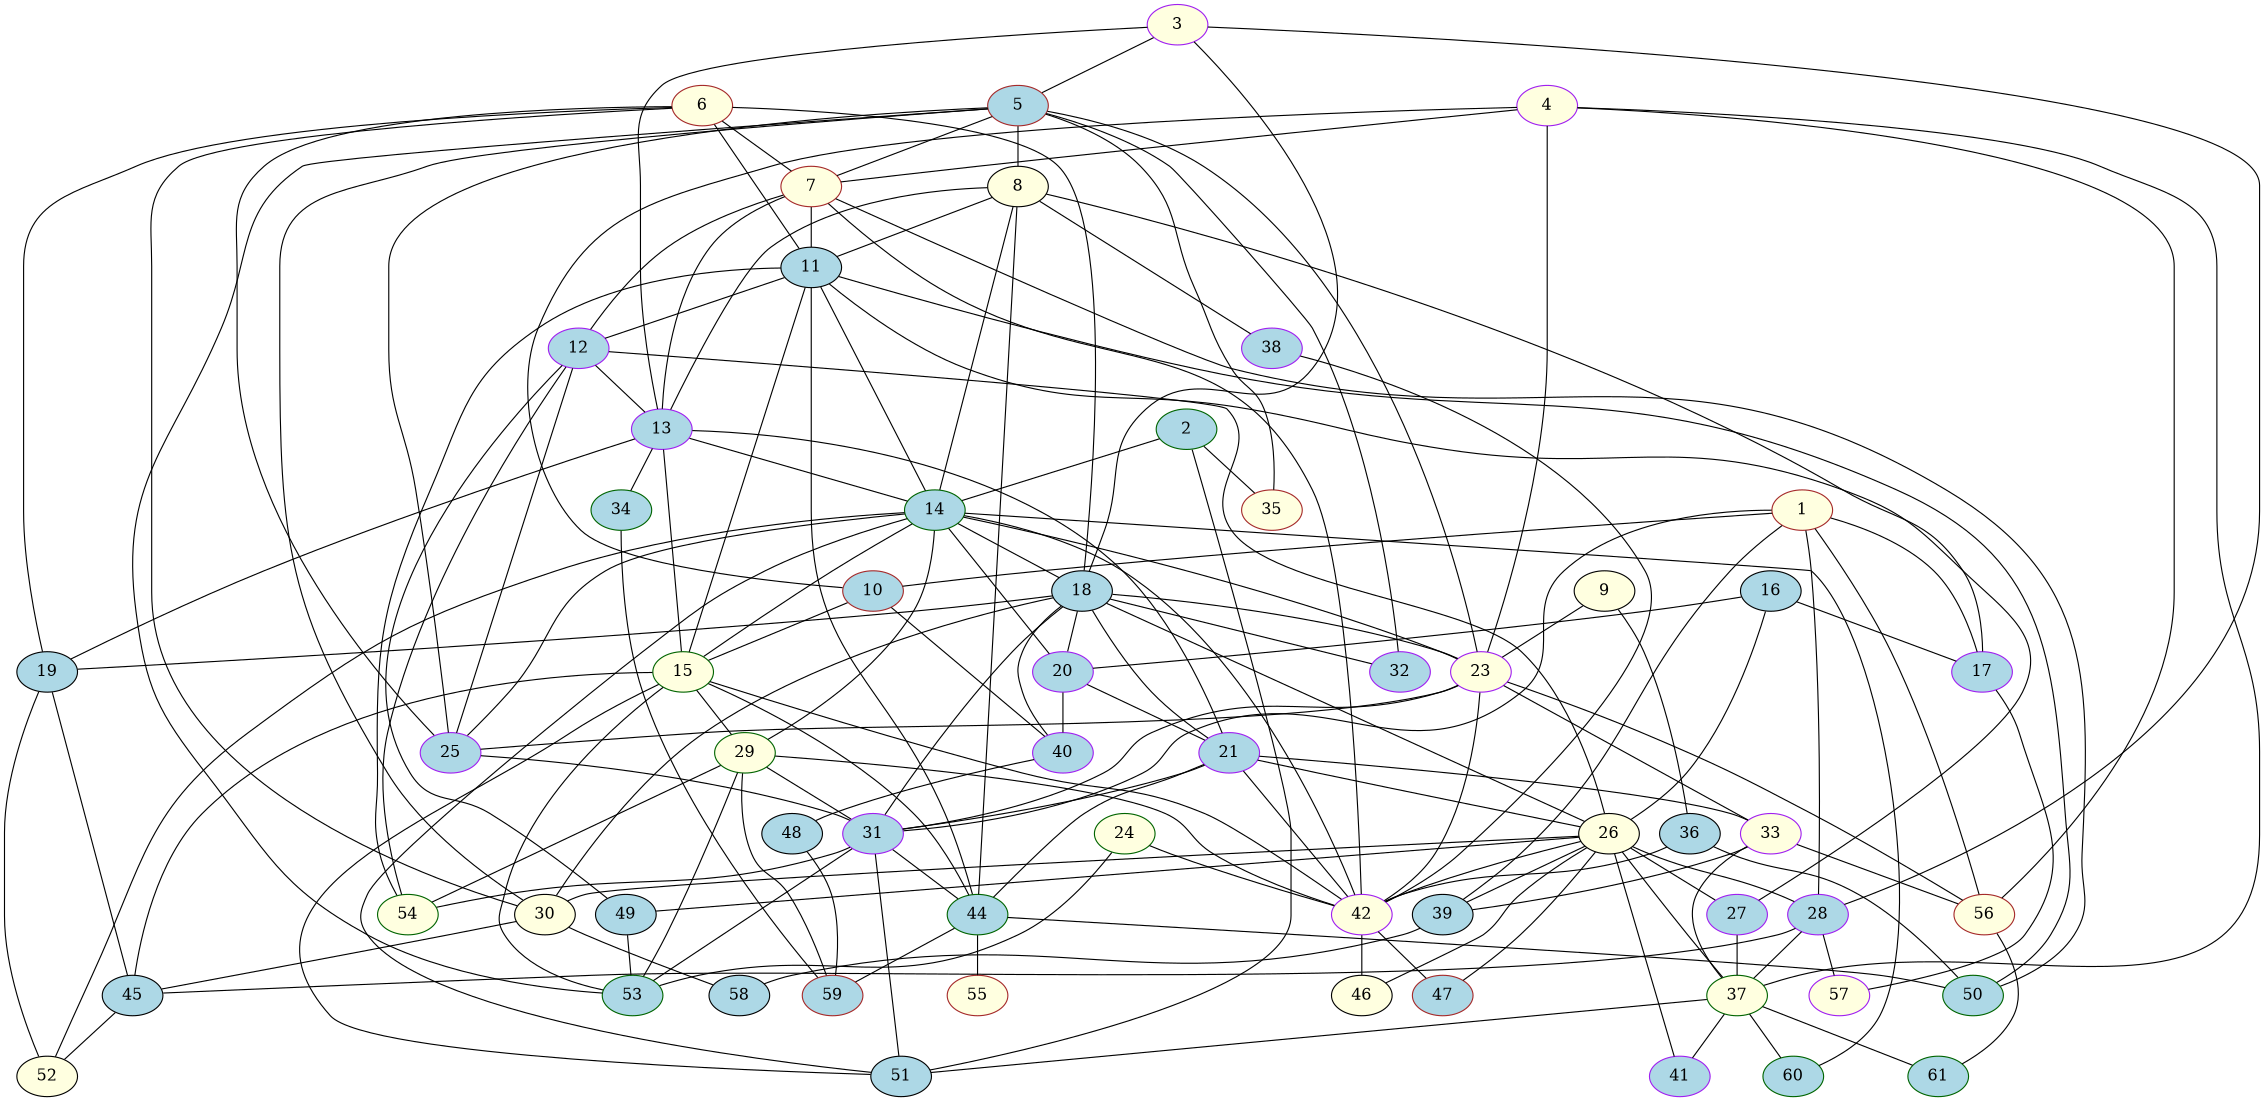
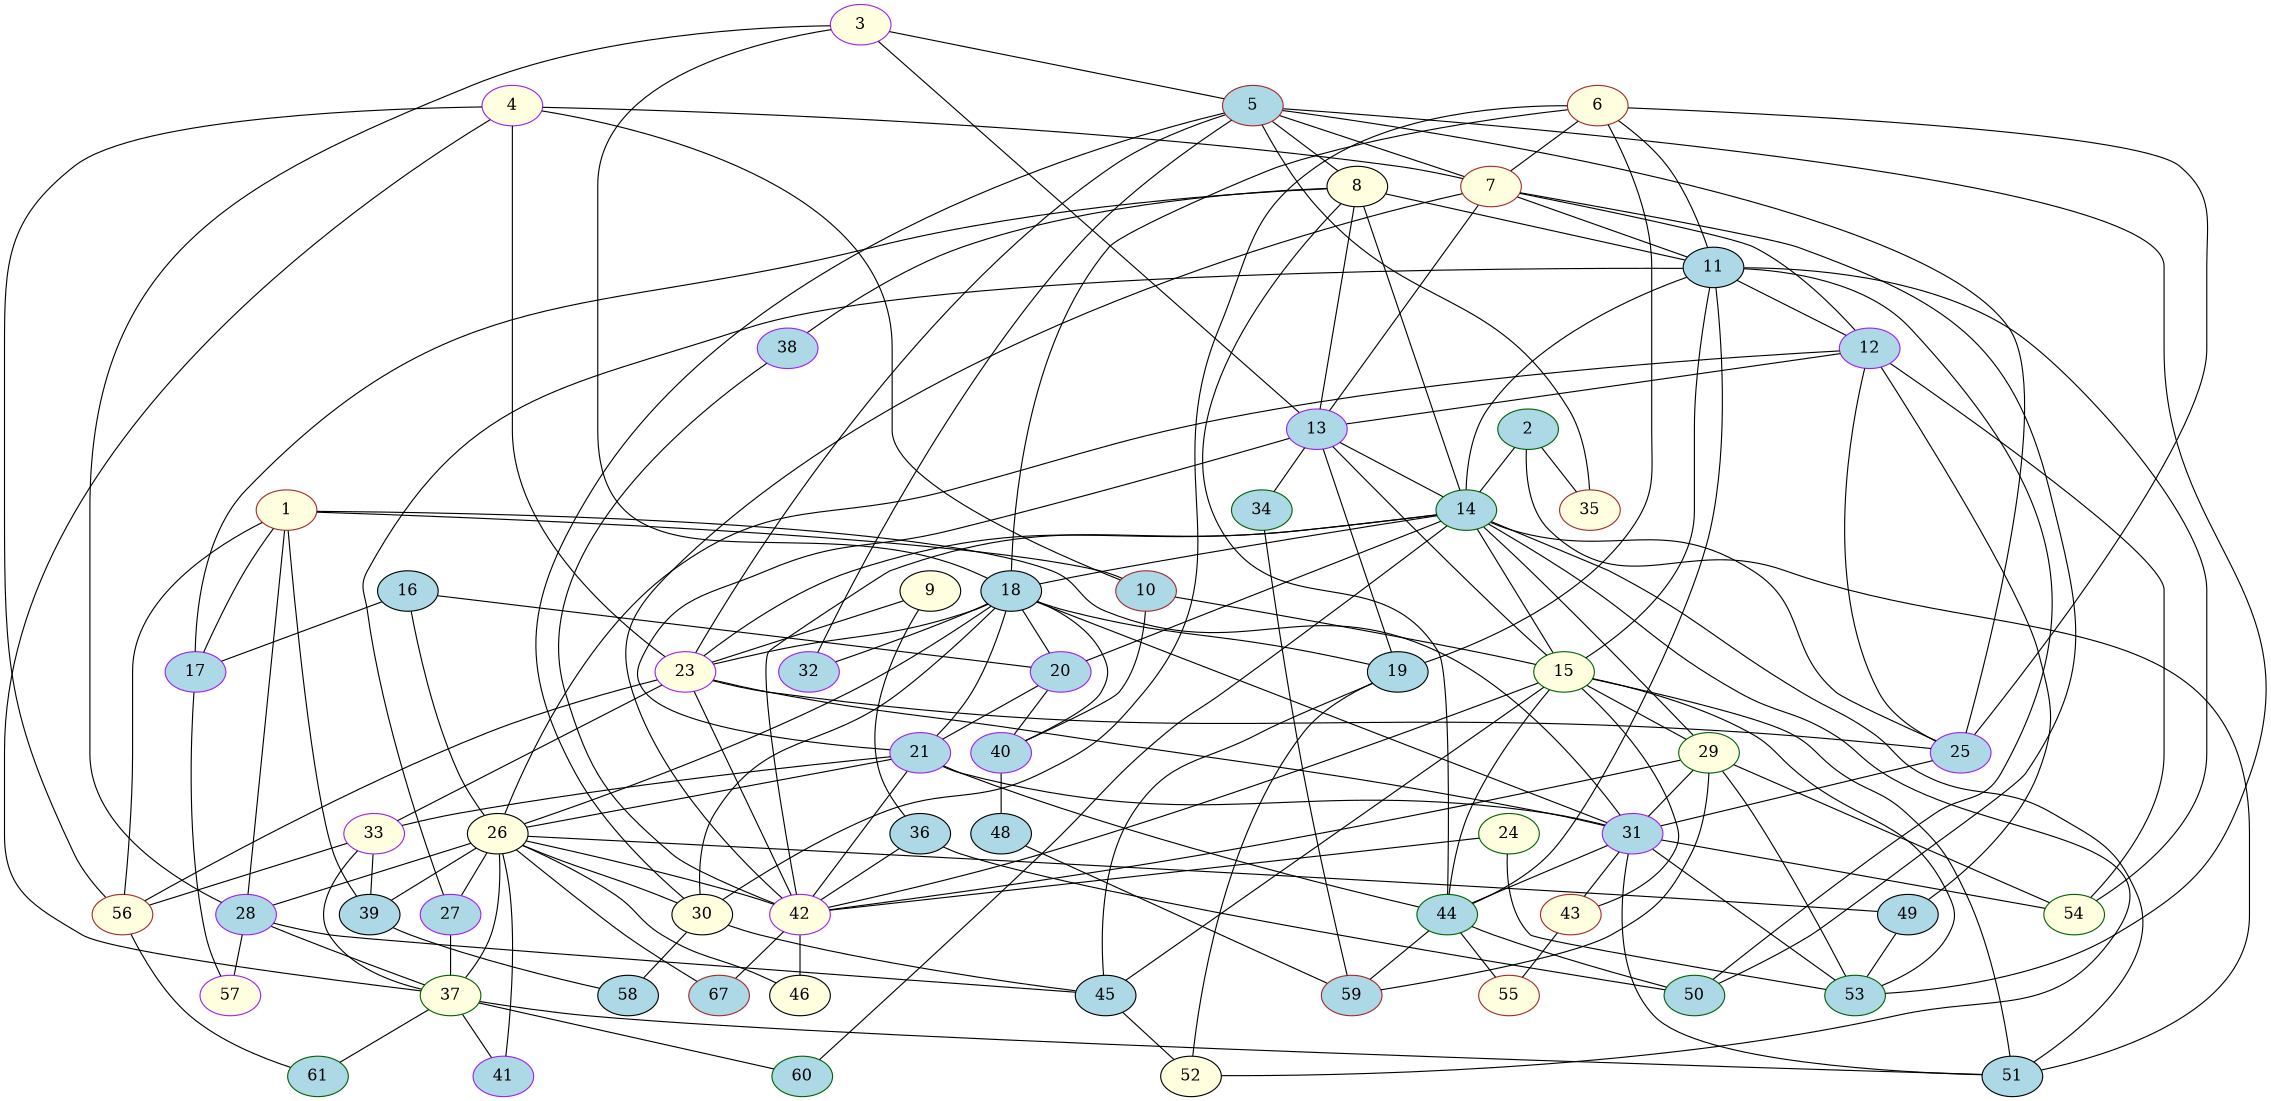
none -> (1571, 915)
(1443, 996) -> (719, 996)
